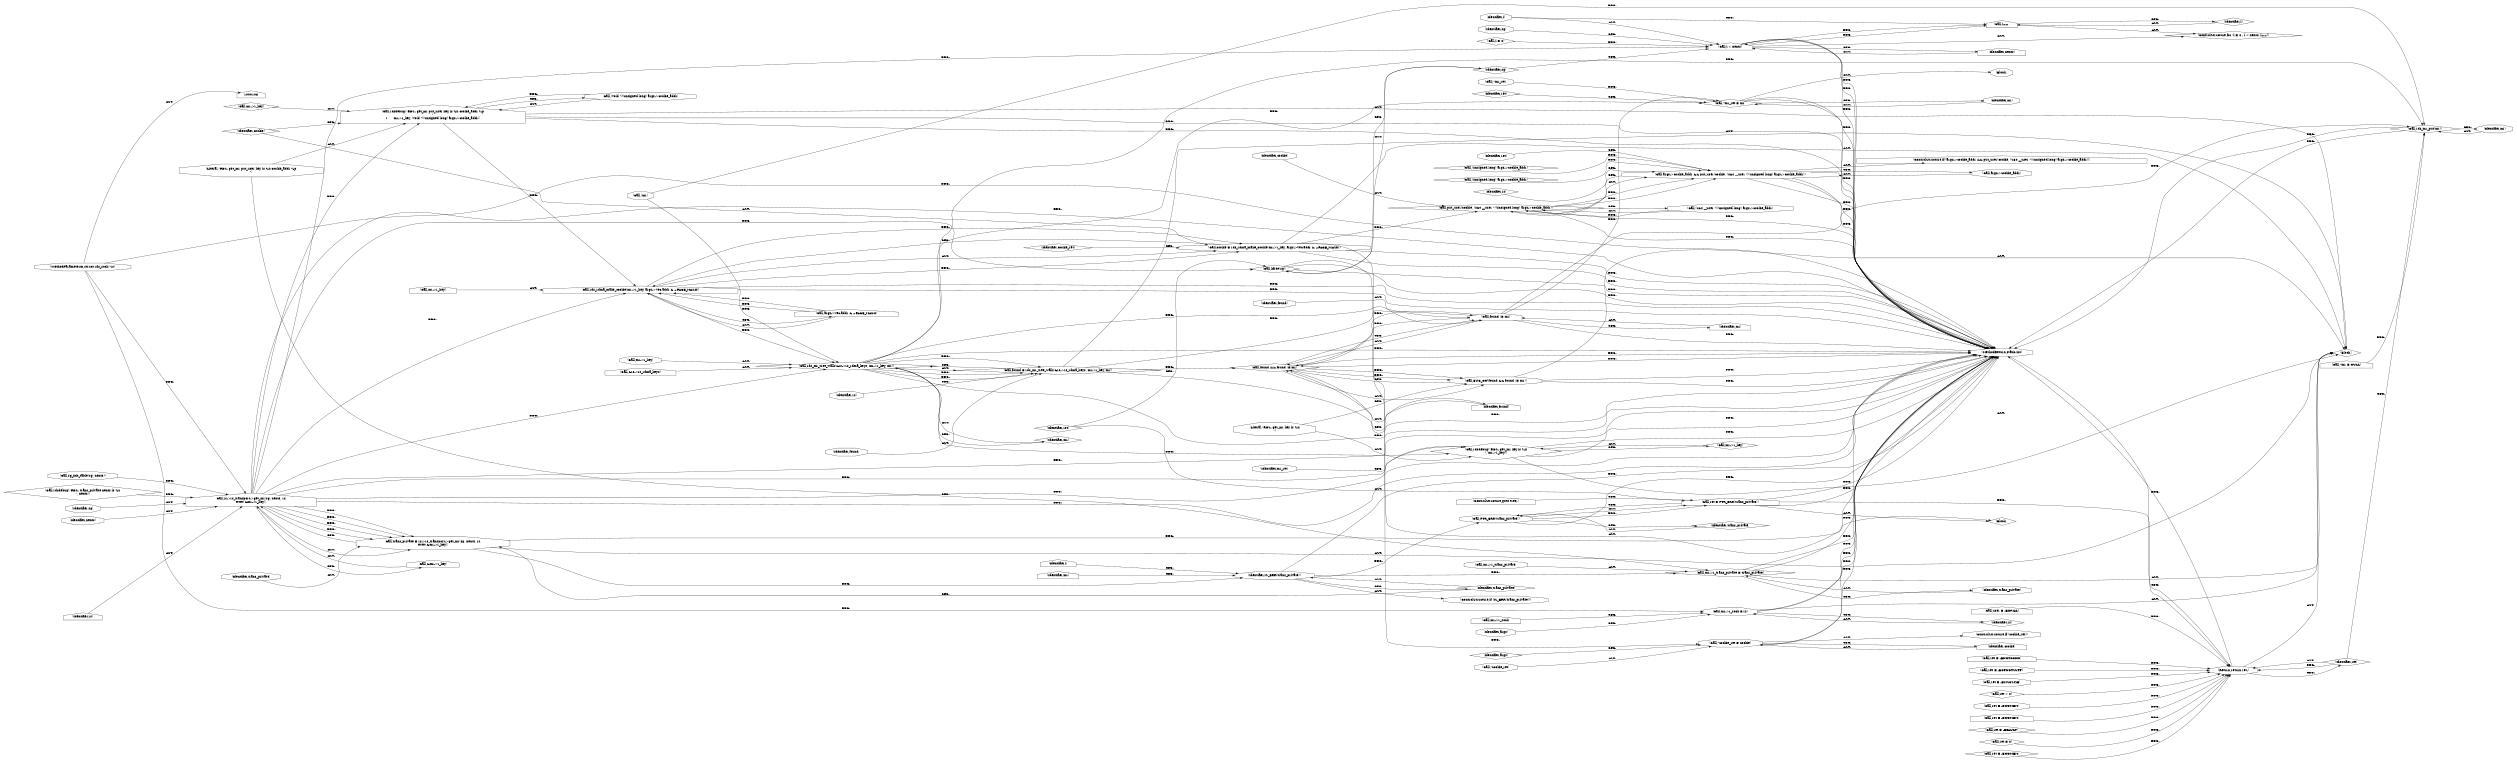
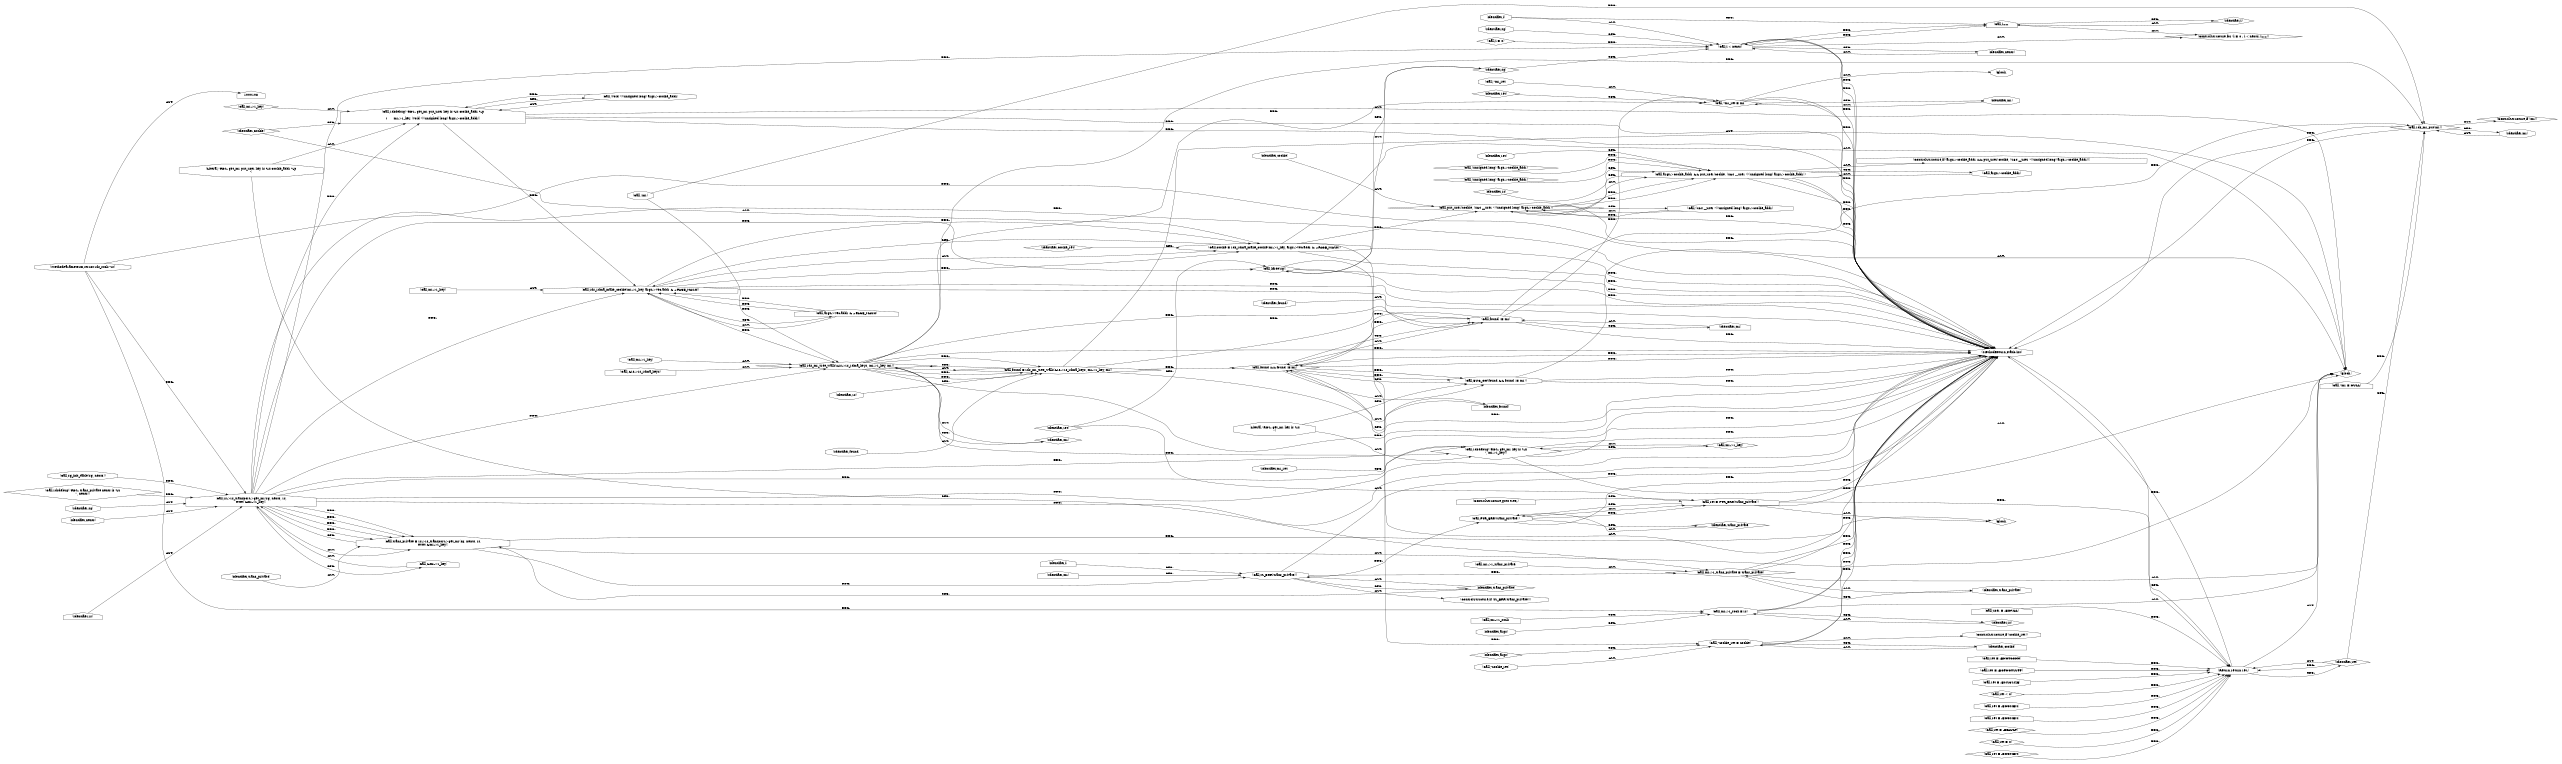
(1613, 87) -> (1613, 87)
none -> (2517, 119)
(1275, 575) -> (1275, 575)
